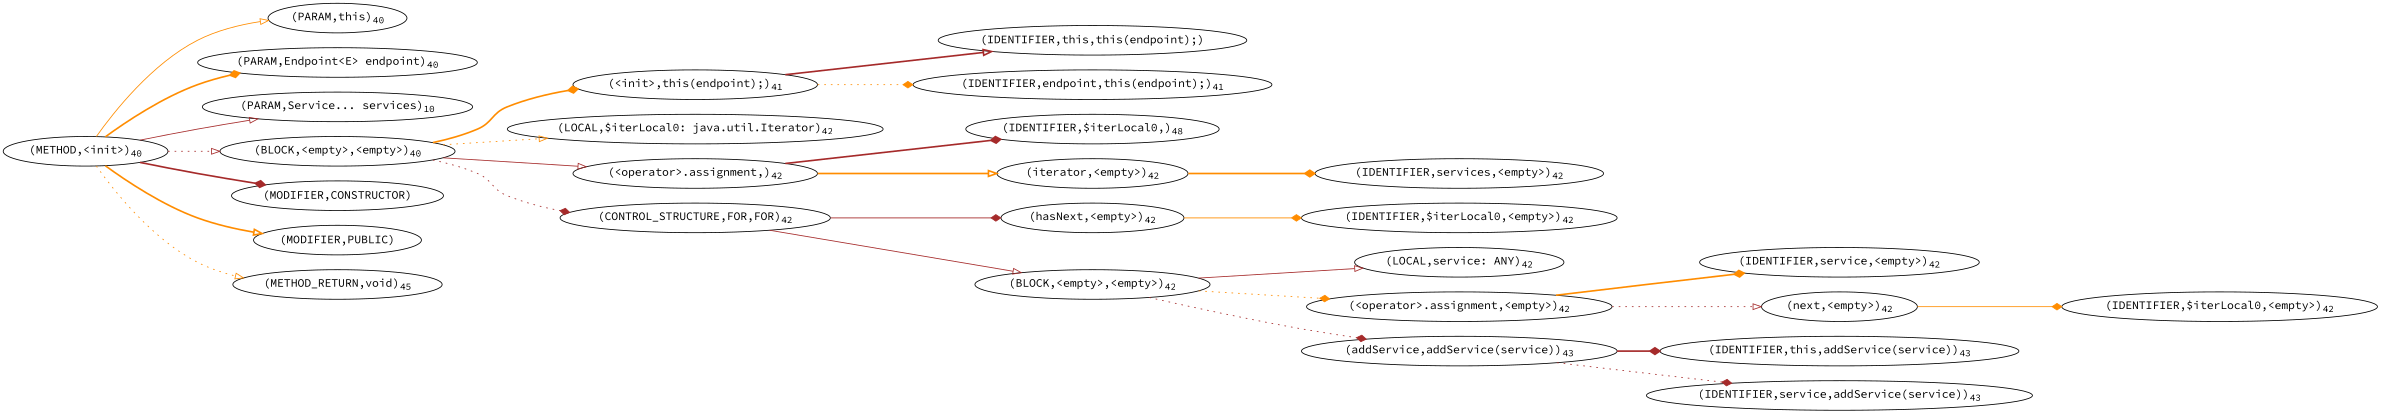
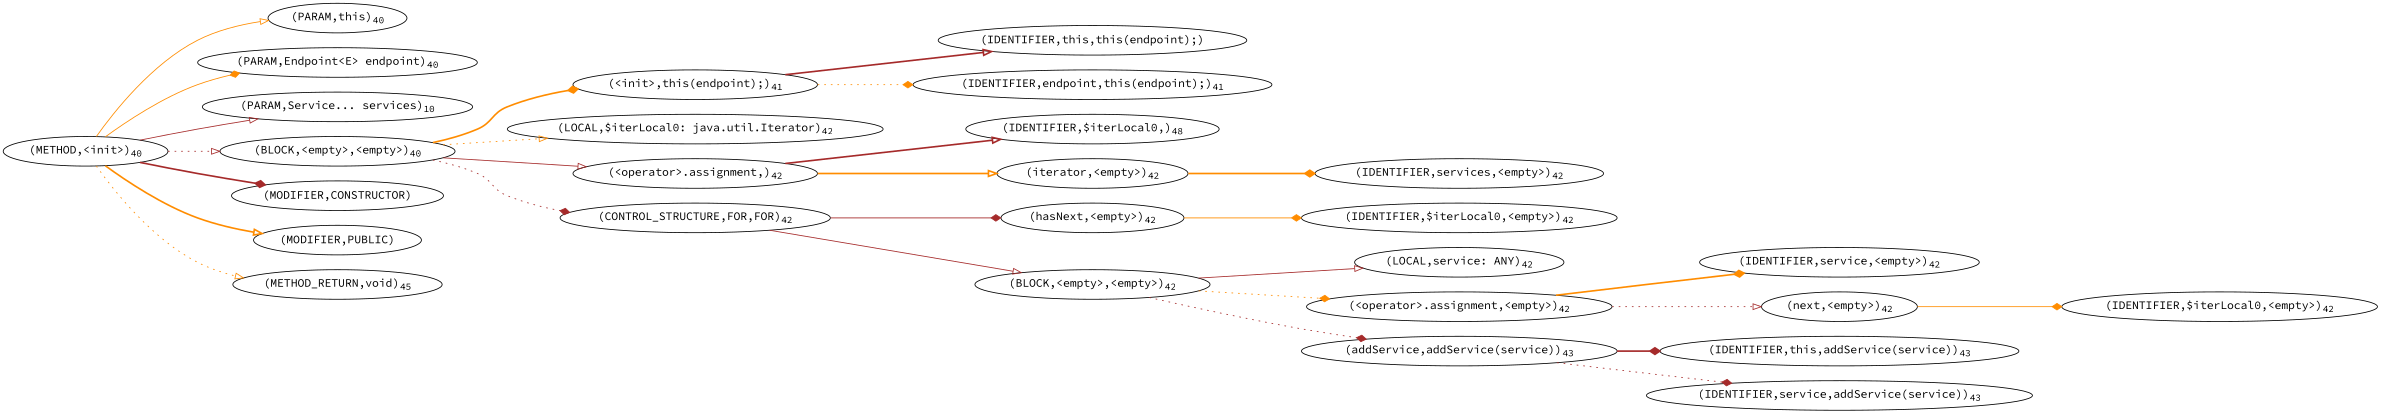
(165, 100) -> (165, 100)
(888, 152) -> (889, 152)
